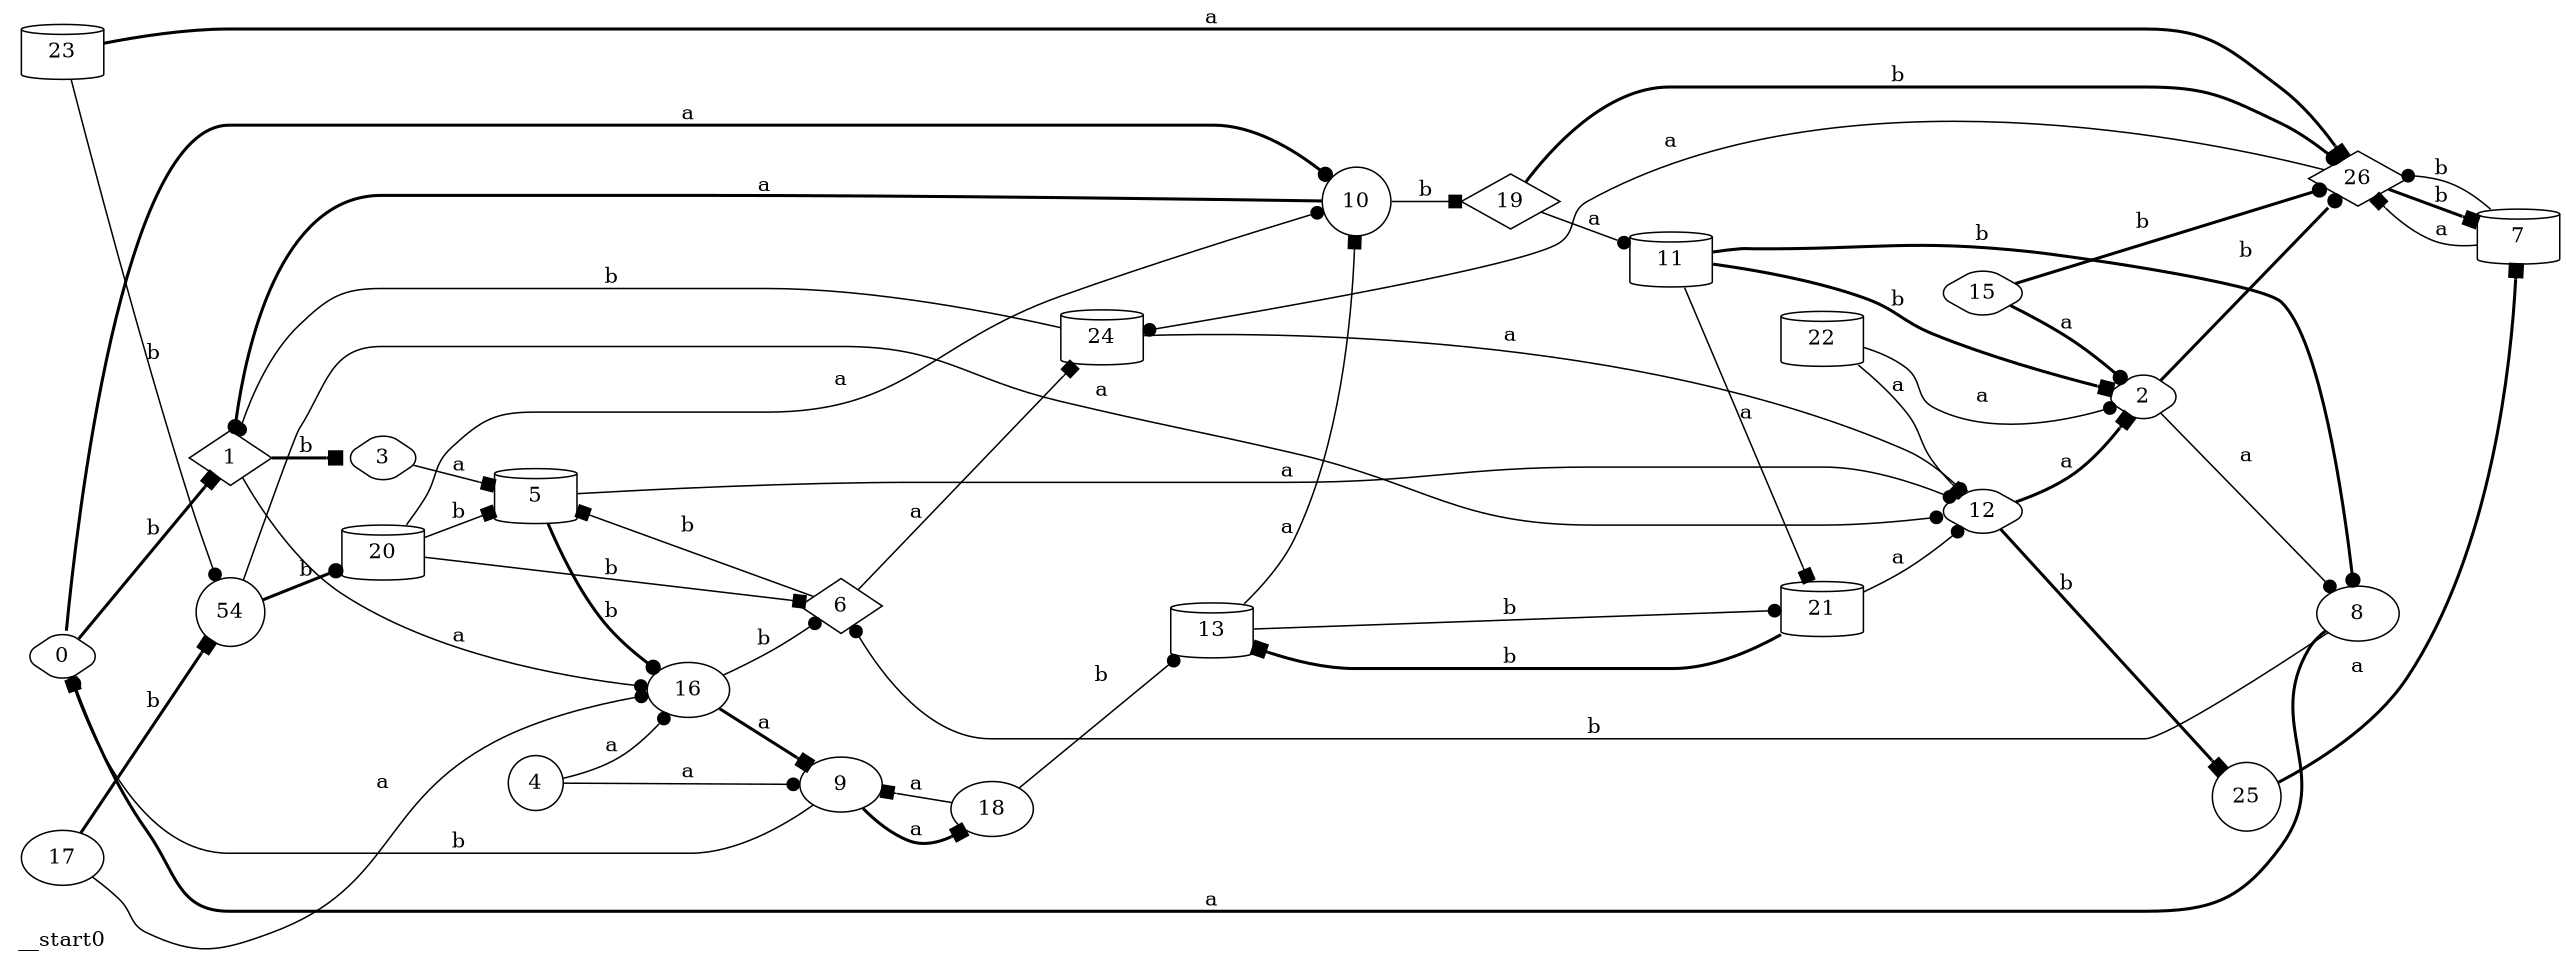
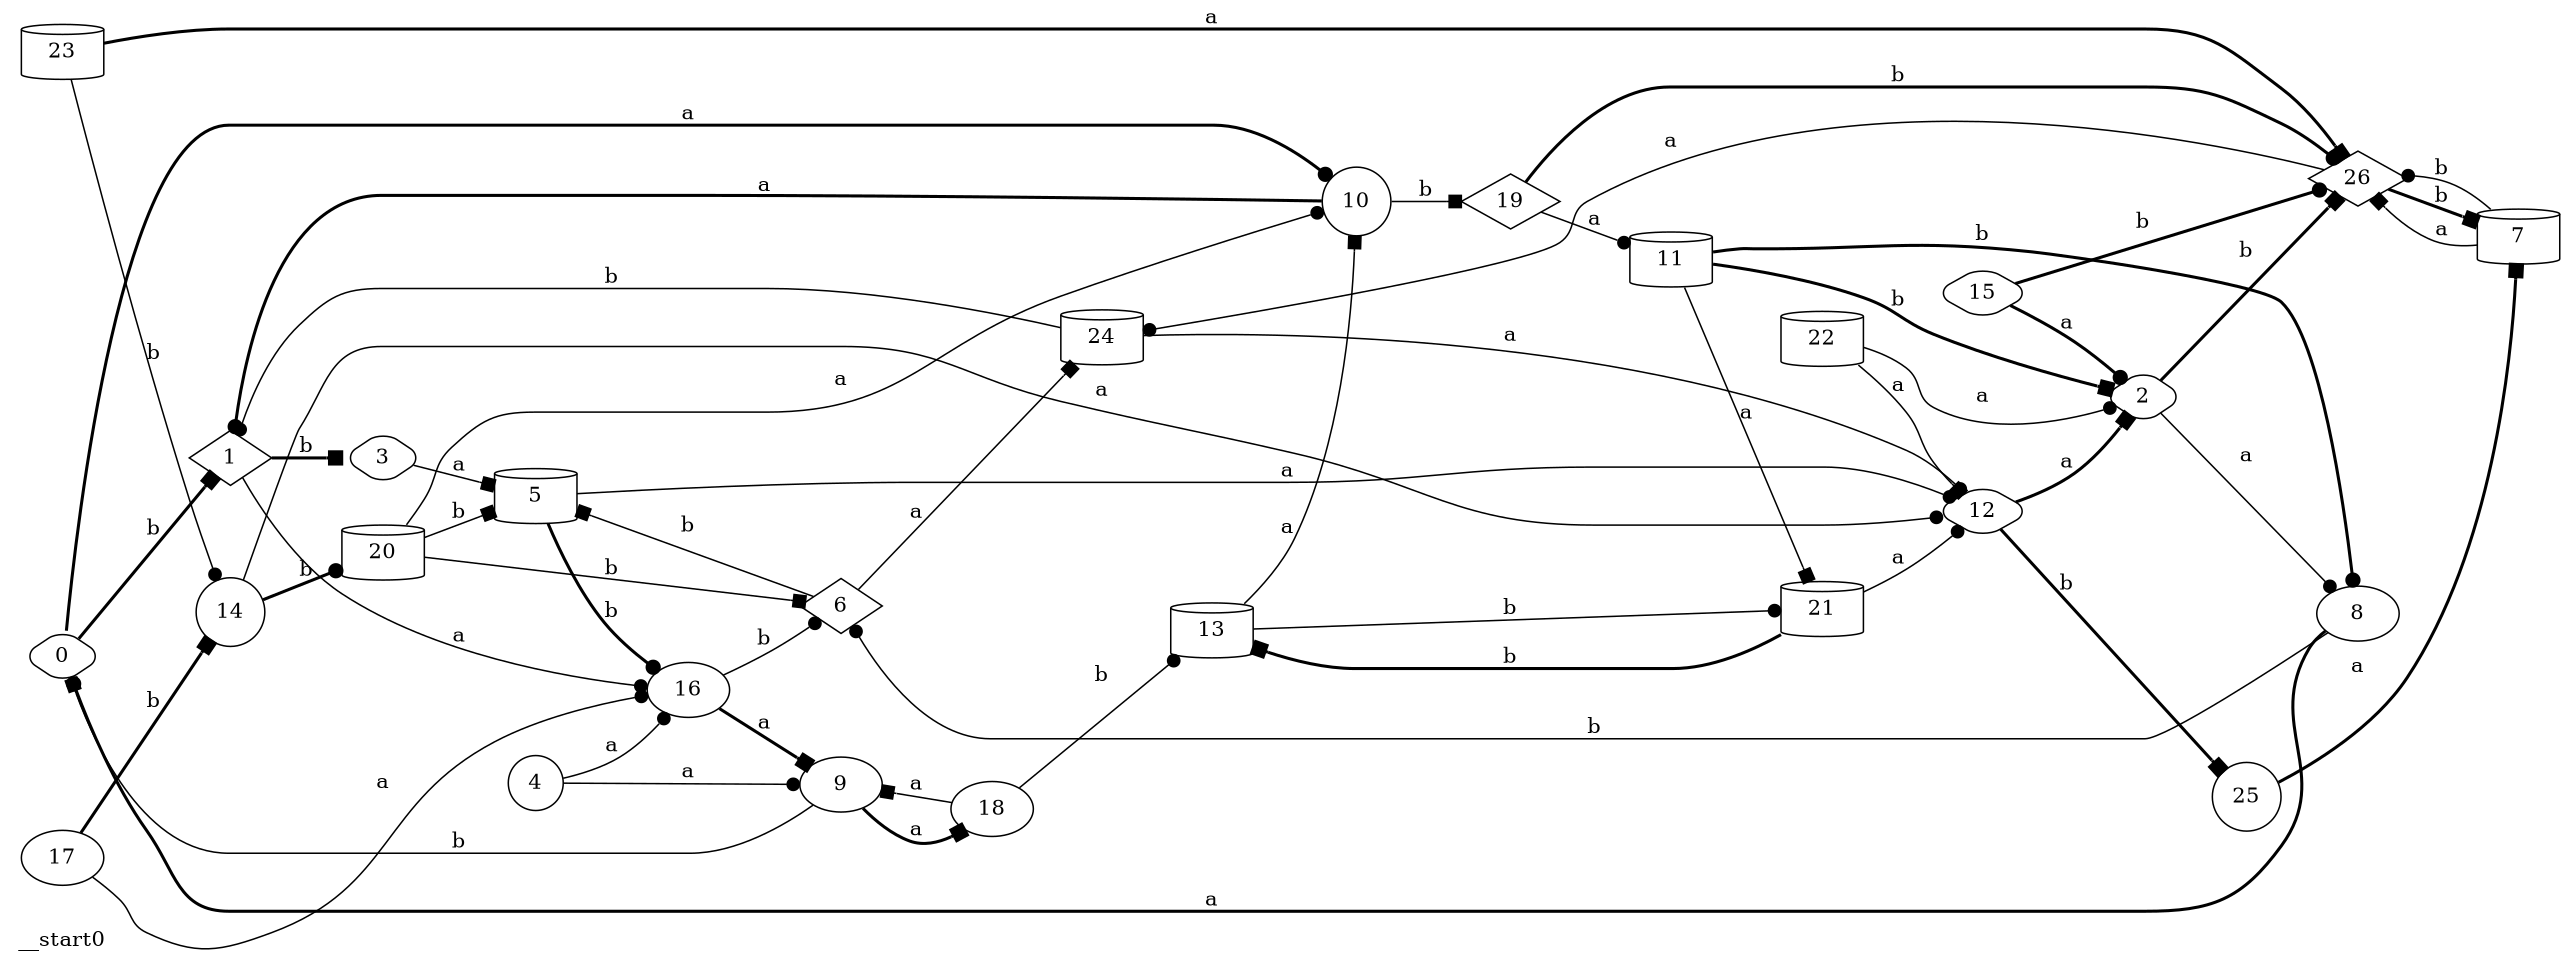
(2240, 298) -> (2240, 298)
(230, 612) -> (230, 612)
